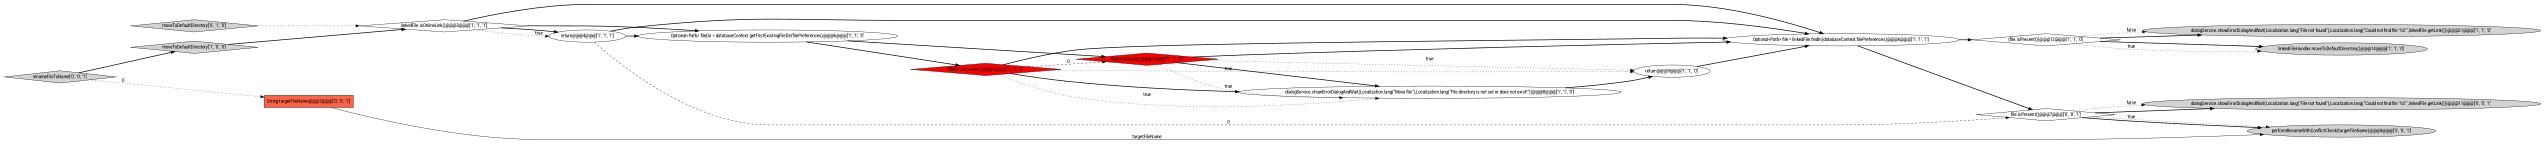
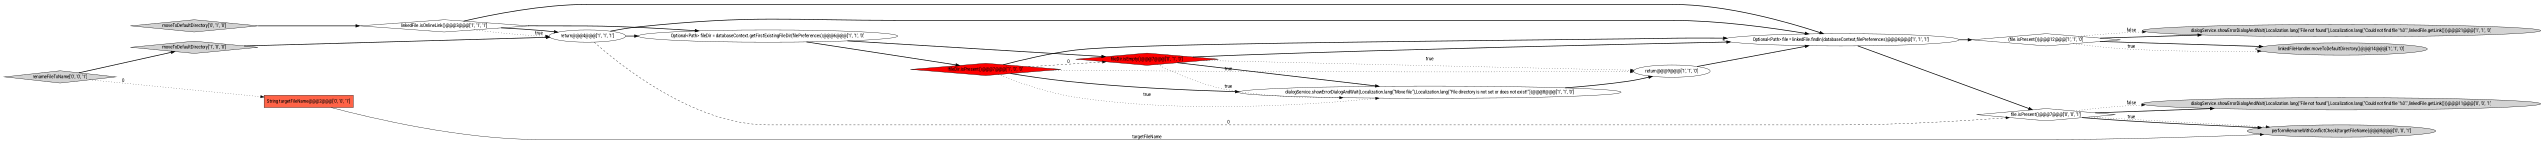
(307, 26) -> (307, 26)
(315, 37) -> (395, 42)
